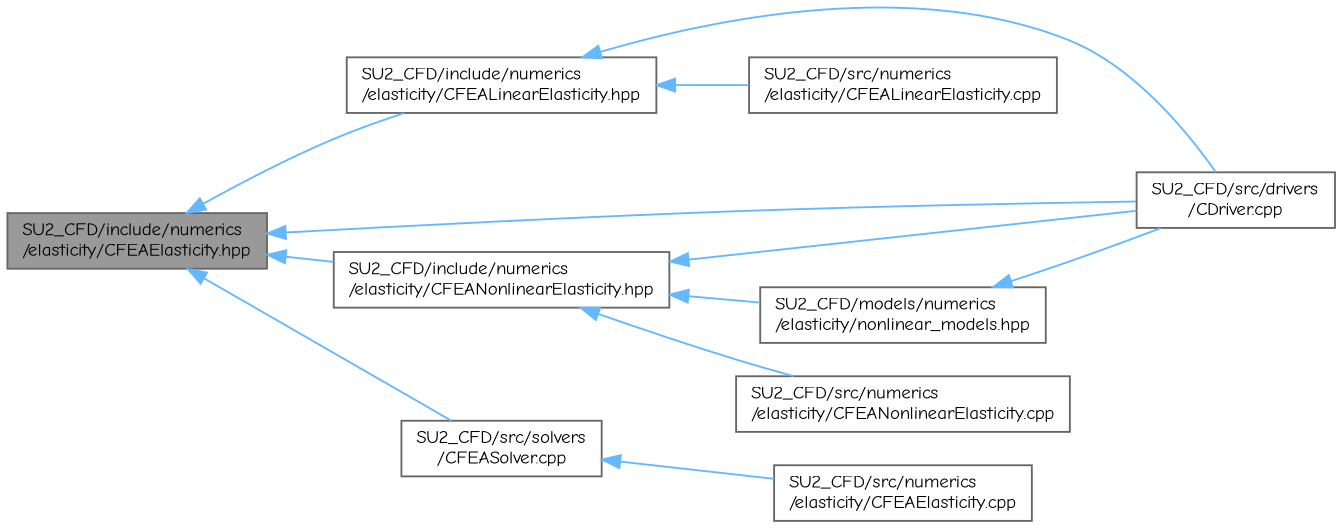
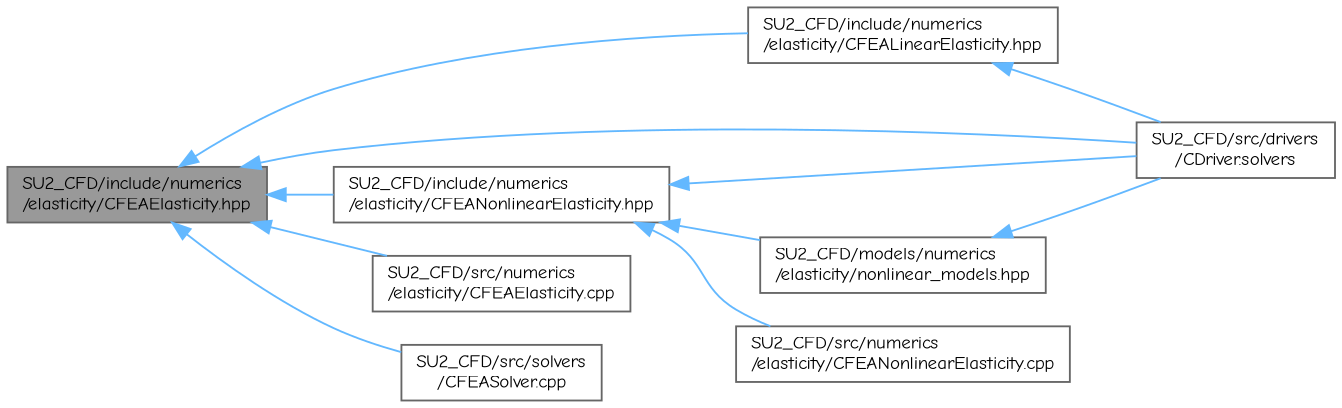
(903, 85) -> none
(1236, 200) -> (1236, 150)
(697, 470) -> (329, 242)
